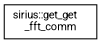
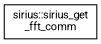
(51, 22) -> (51, 22)
